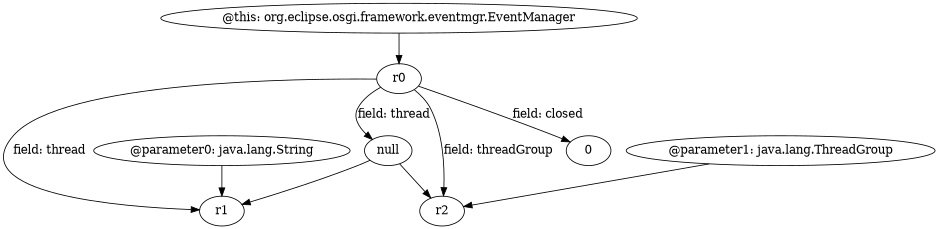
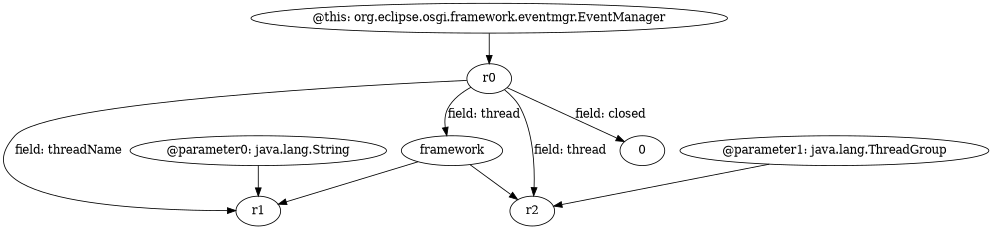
(50, 151) -> (69, 151)
(388, 151) -> (452, 151)
(498, 151) -> (570, 151)
